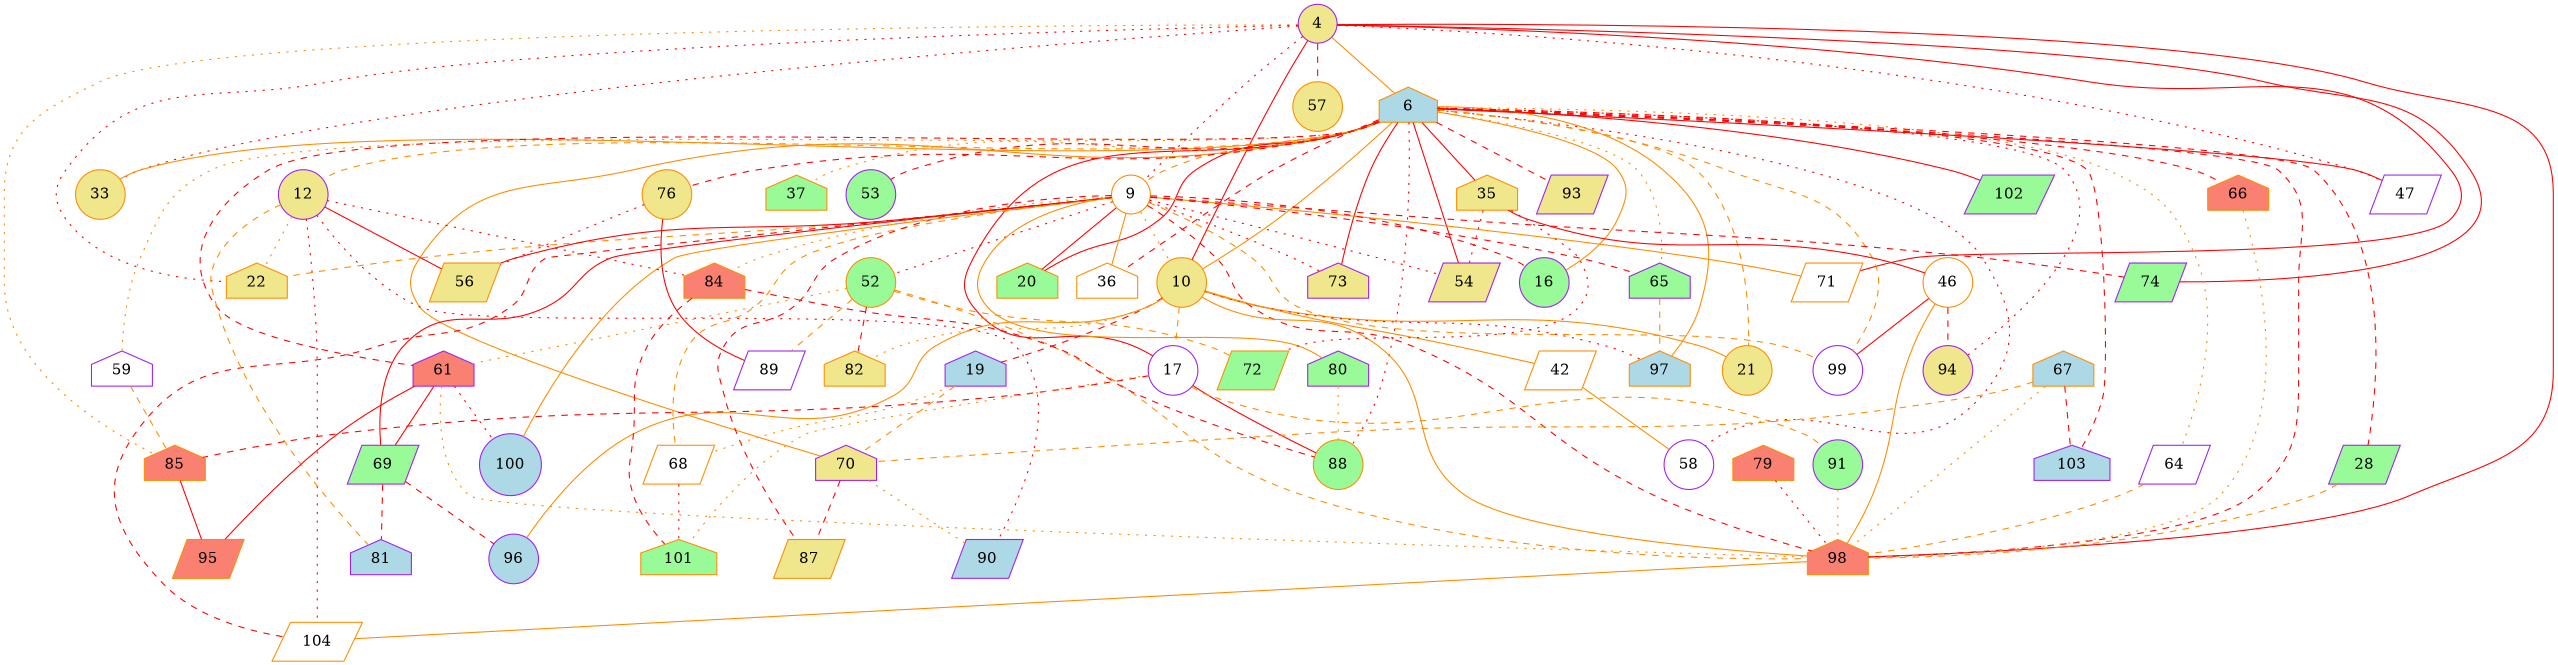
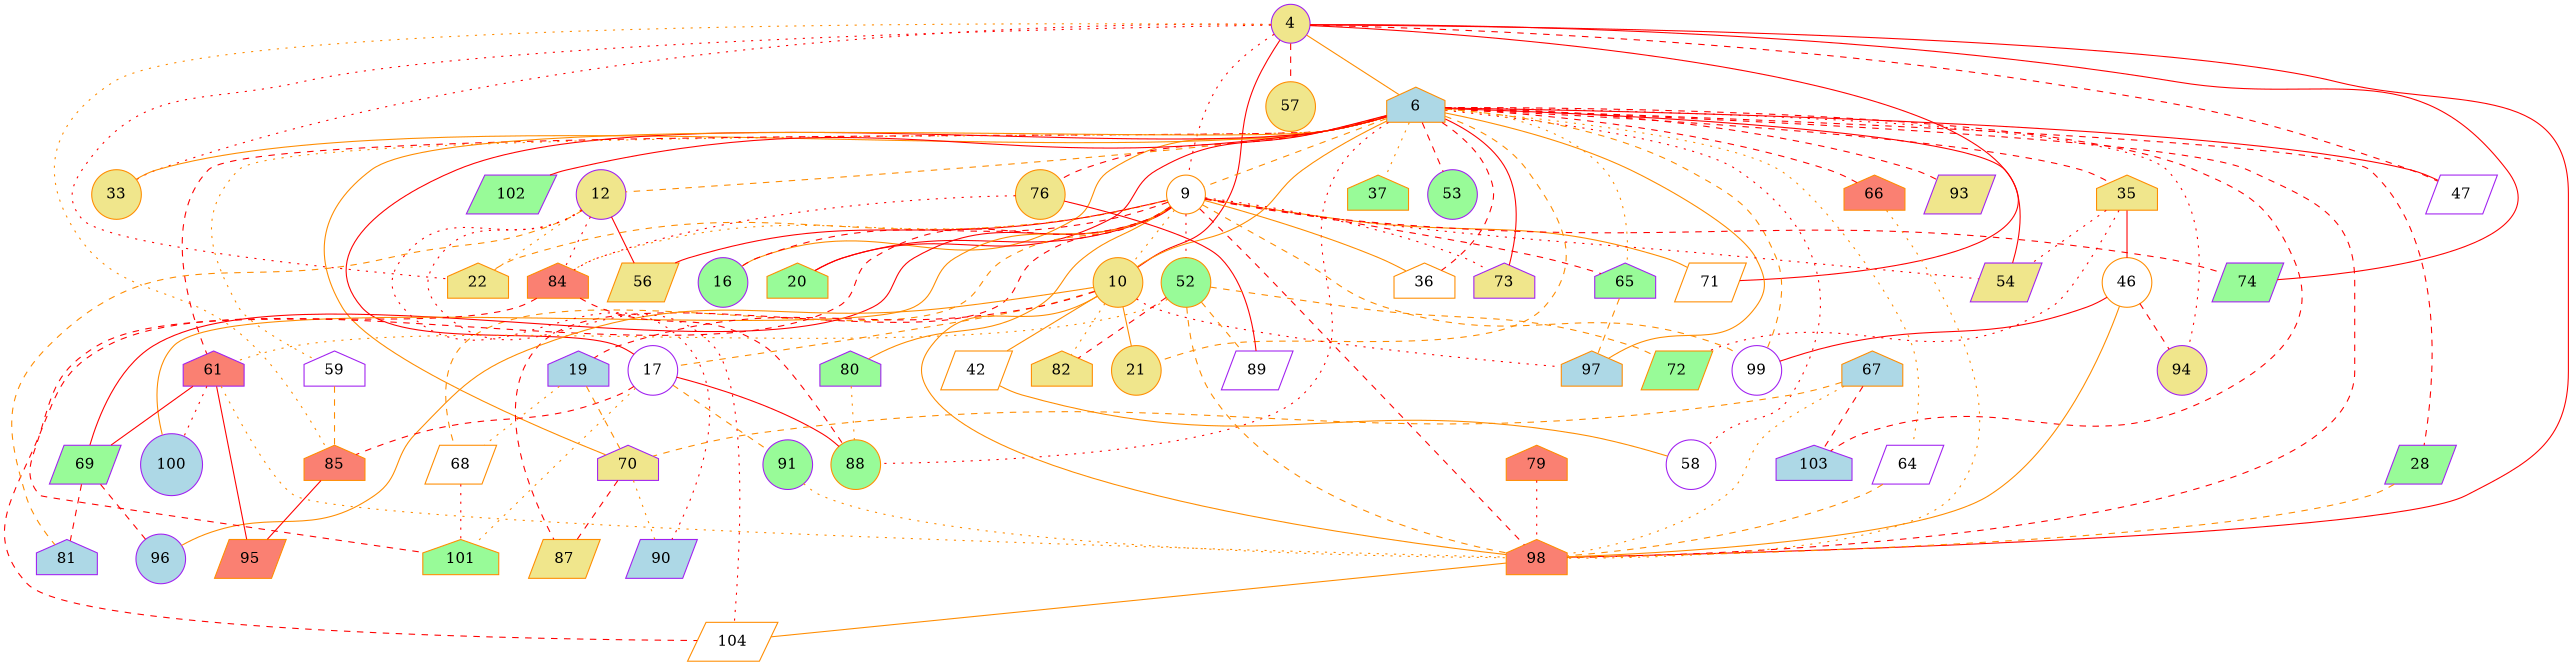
(1865, 71) -> (1881, 61)
(1449, 151) -> (1780, 130)
(572, 234) -> (791, 214)
